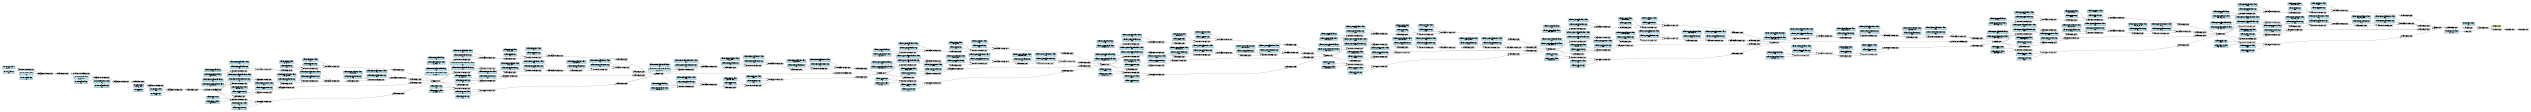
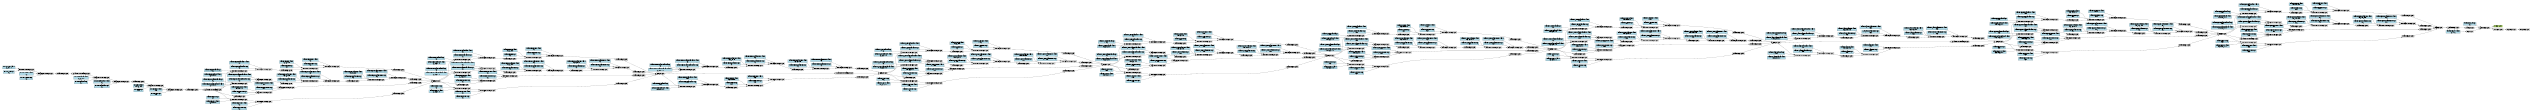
(1869, 32) -> (1871, 32)
(660, 70) -> (660, 70)
